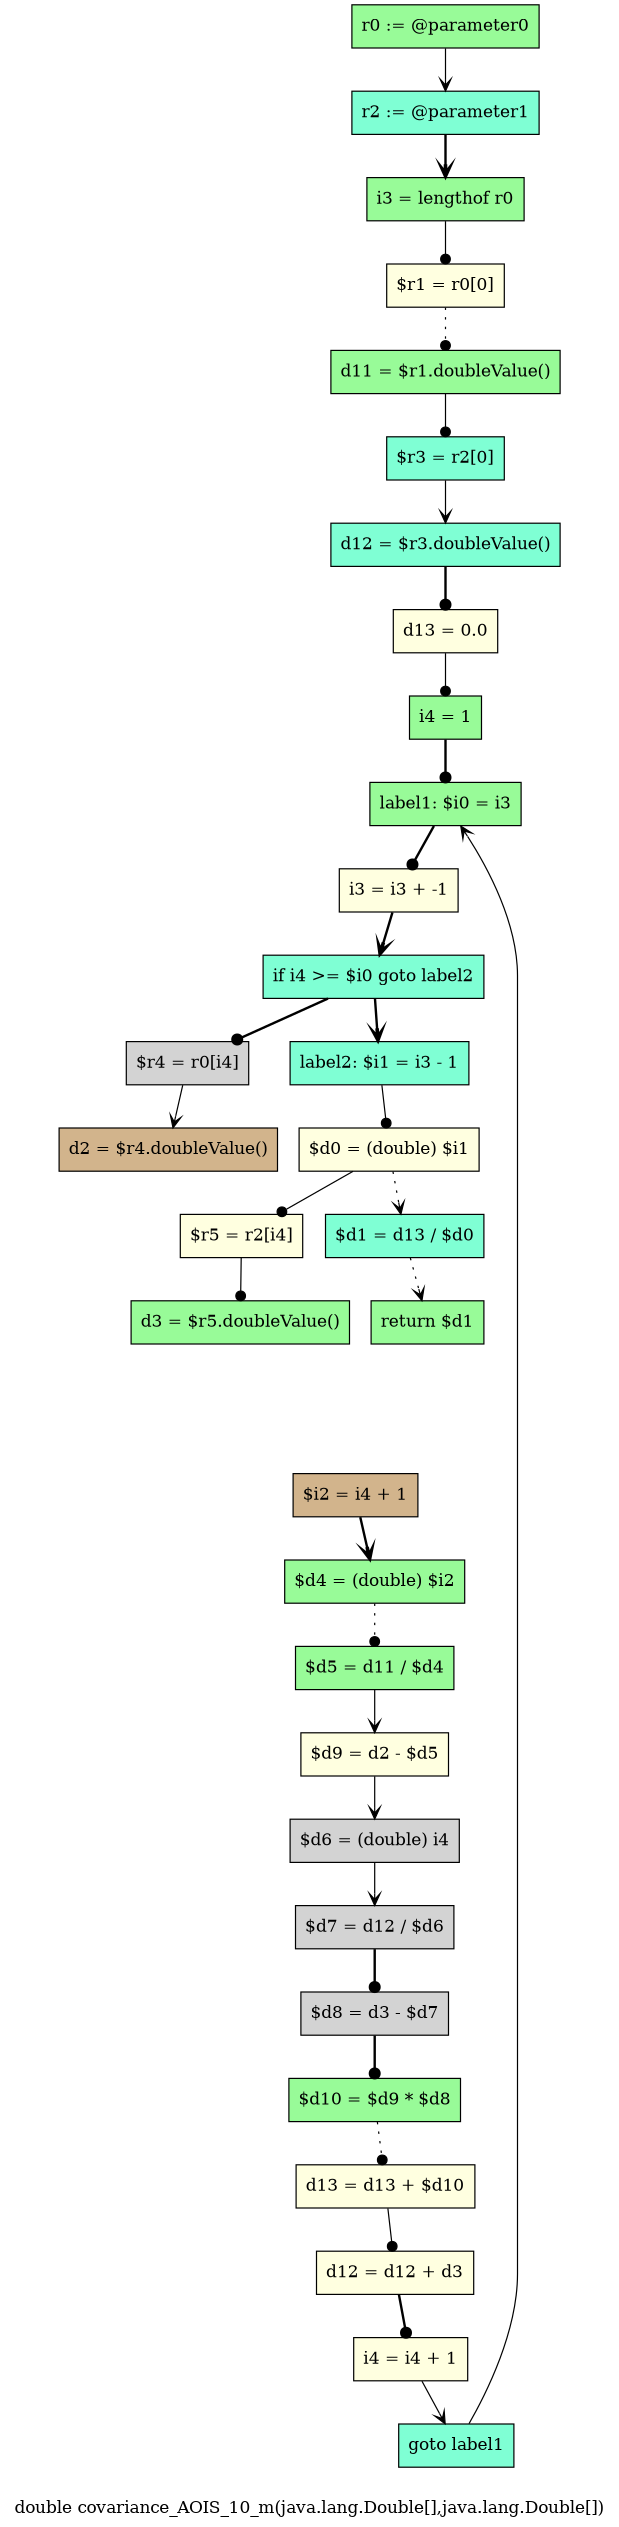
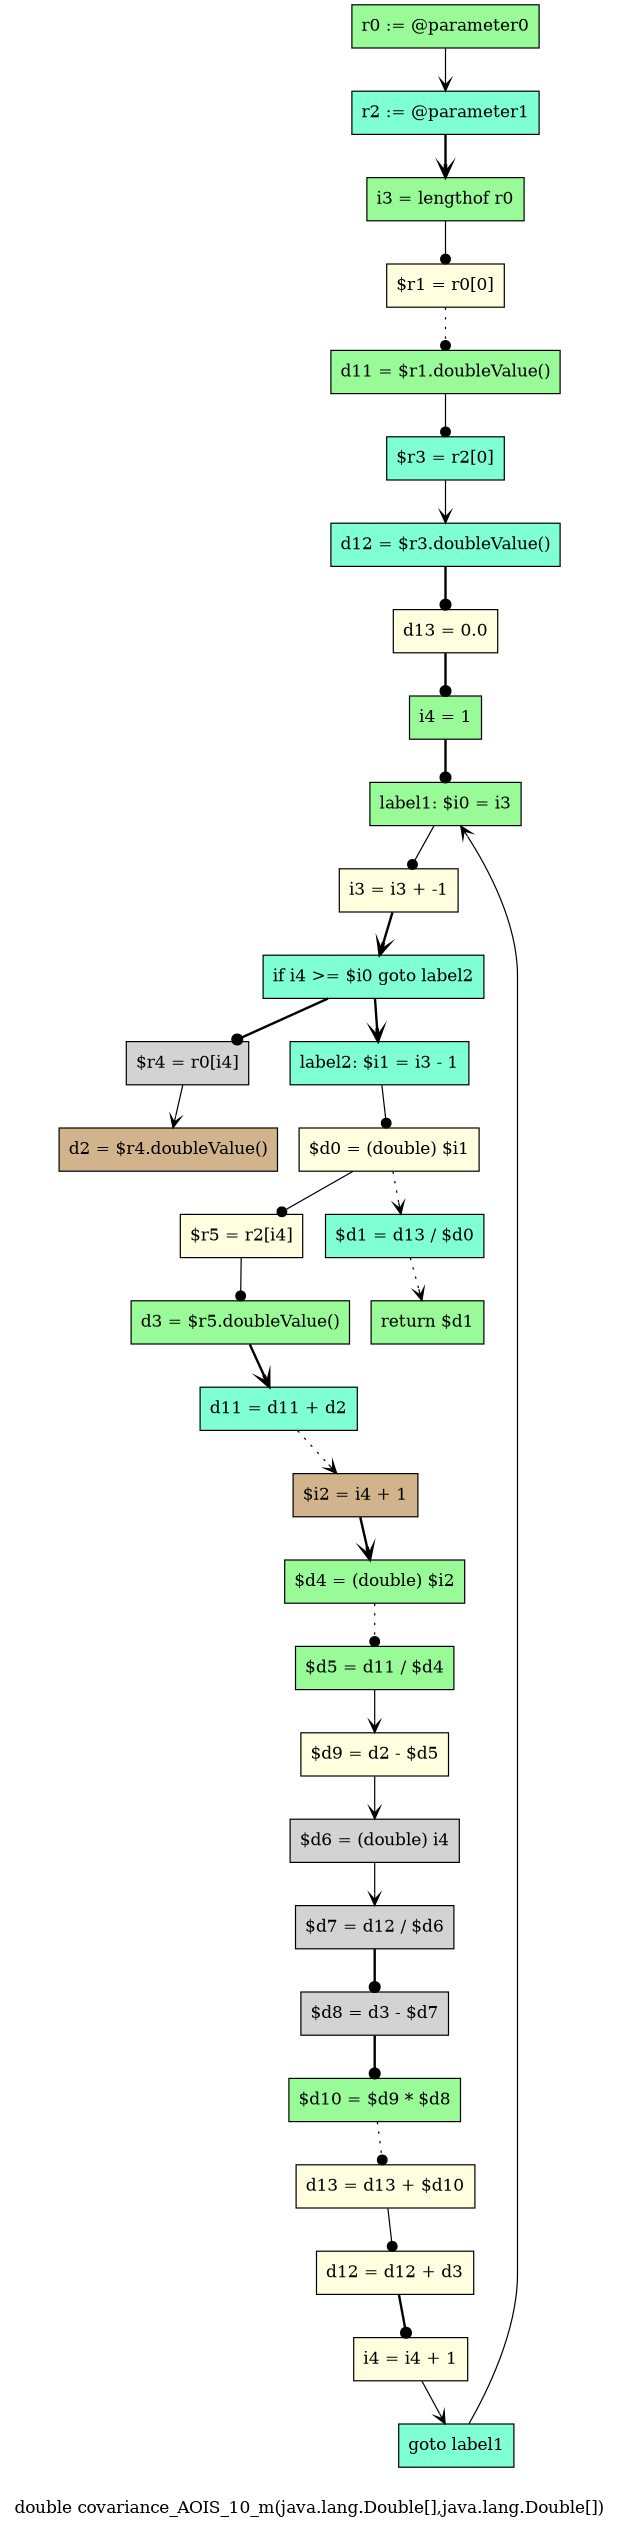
(446, 670) -> (446, 670)
(424, 843) -> (424, 843)
none -> (279, 1409)
